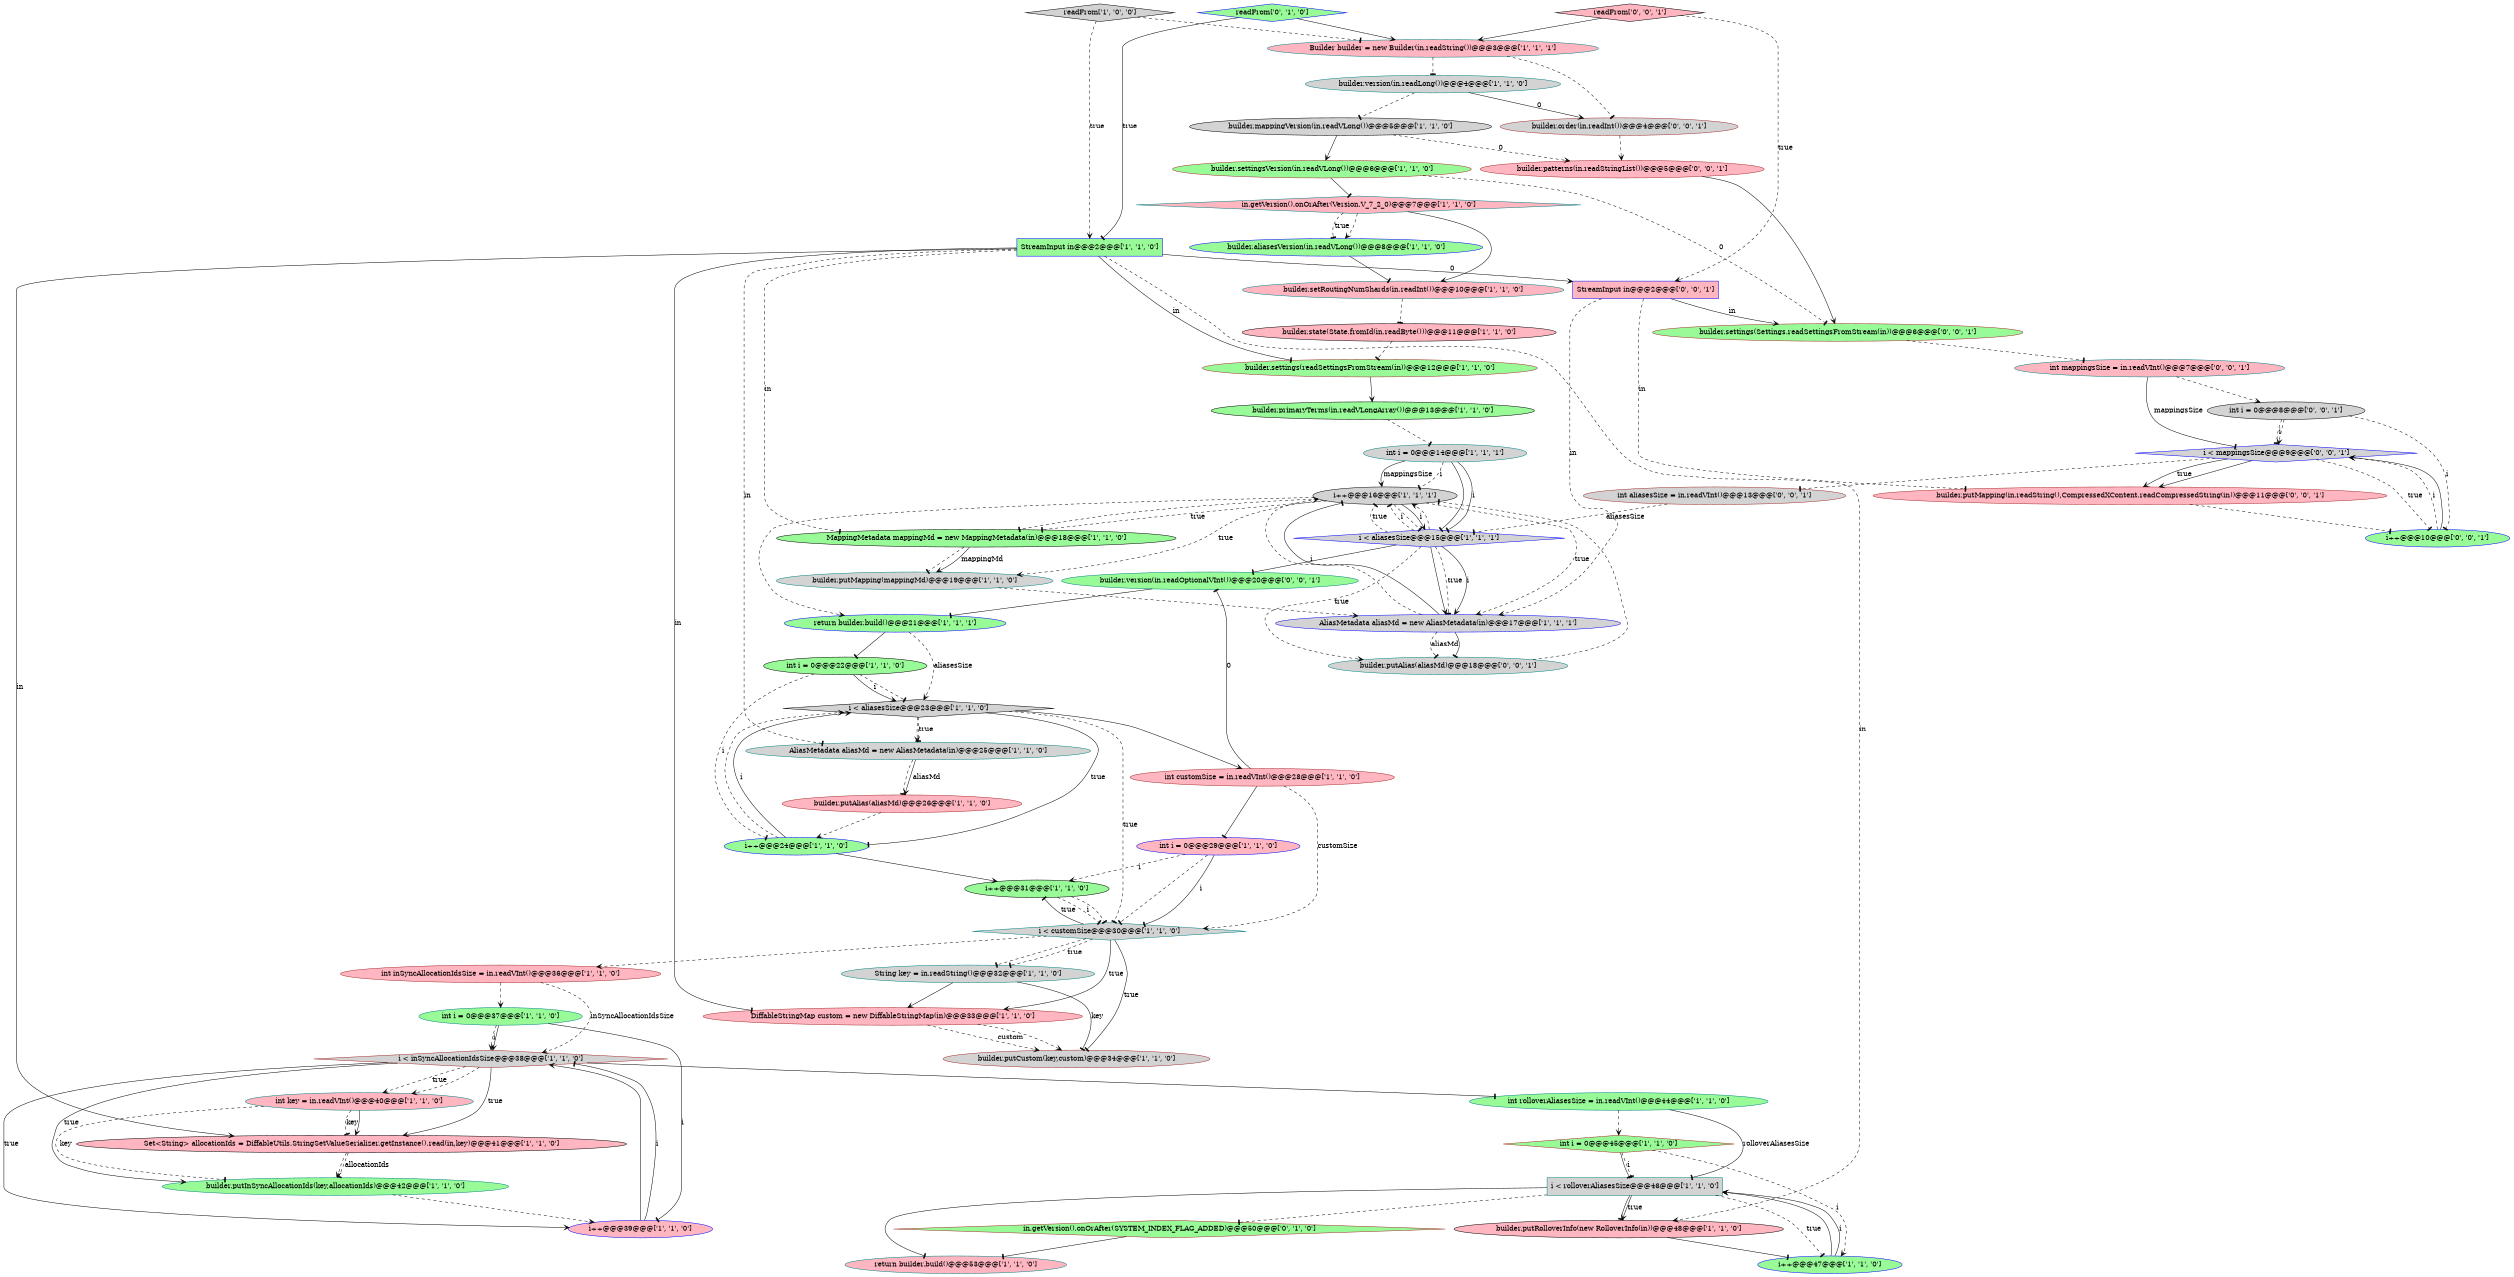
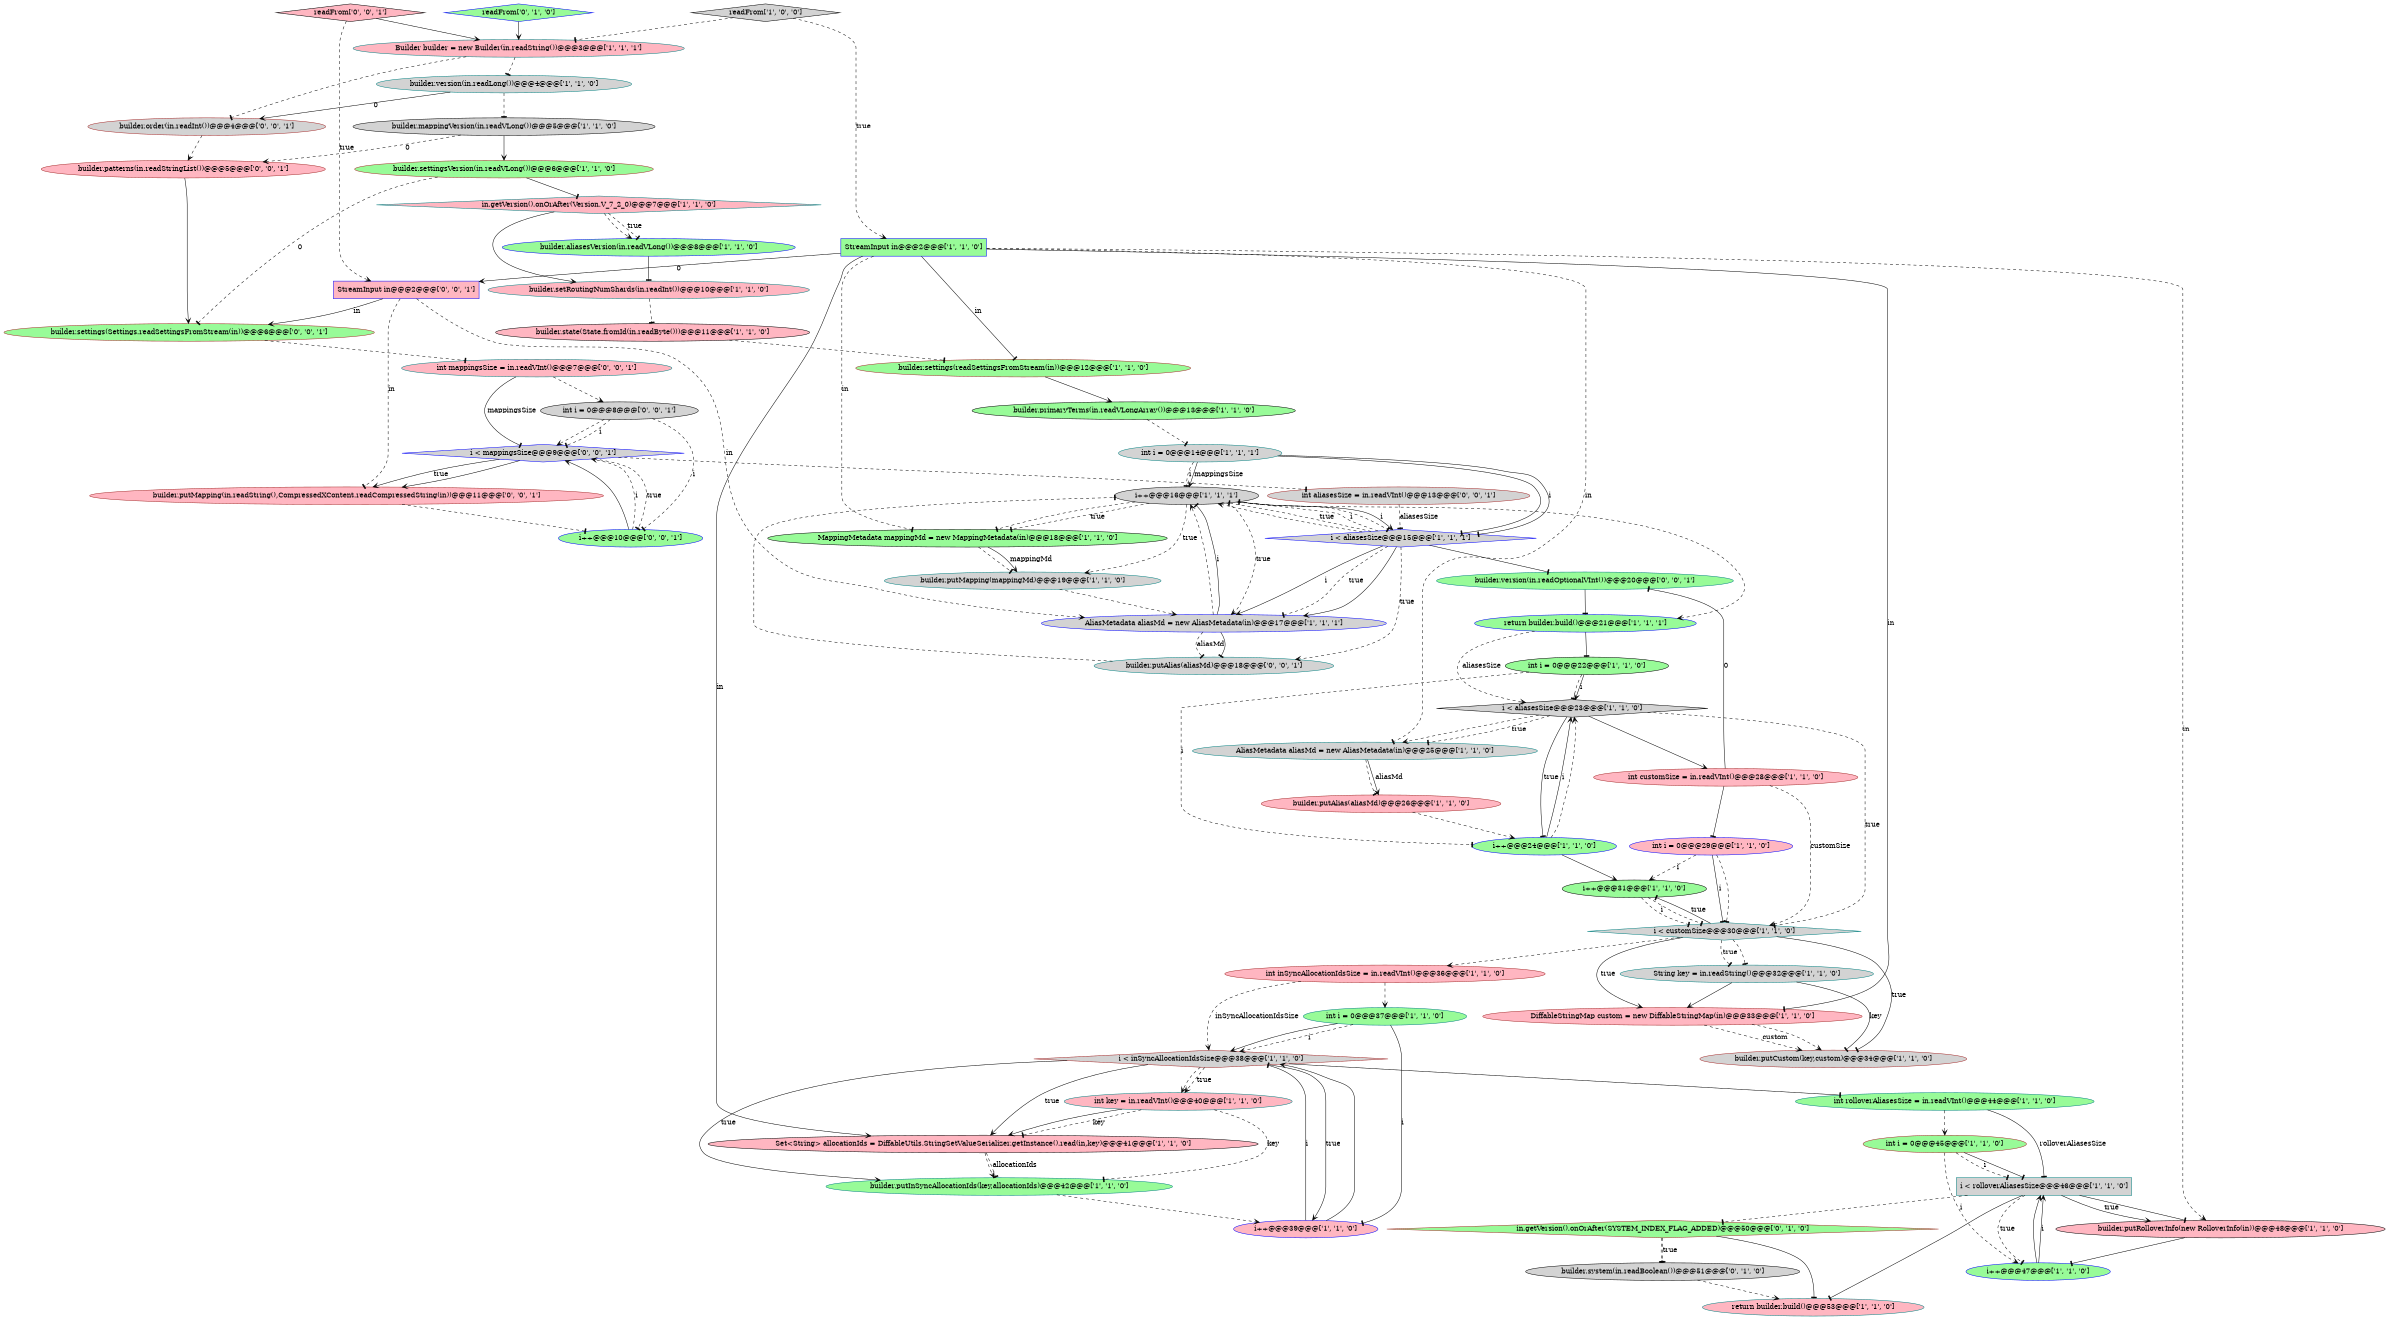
(1122, 84) -> none
(1619, 1144) -> (1945, 1144)
none -> (1663, 1272)
